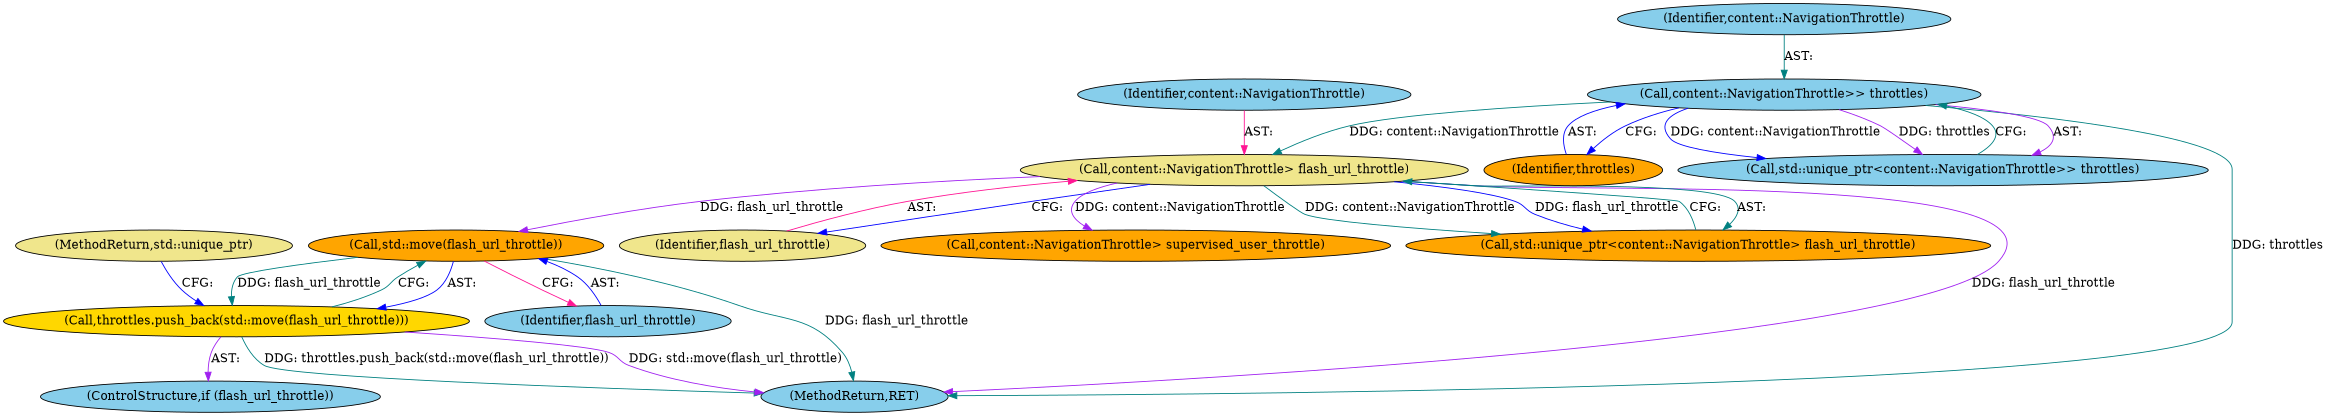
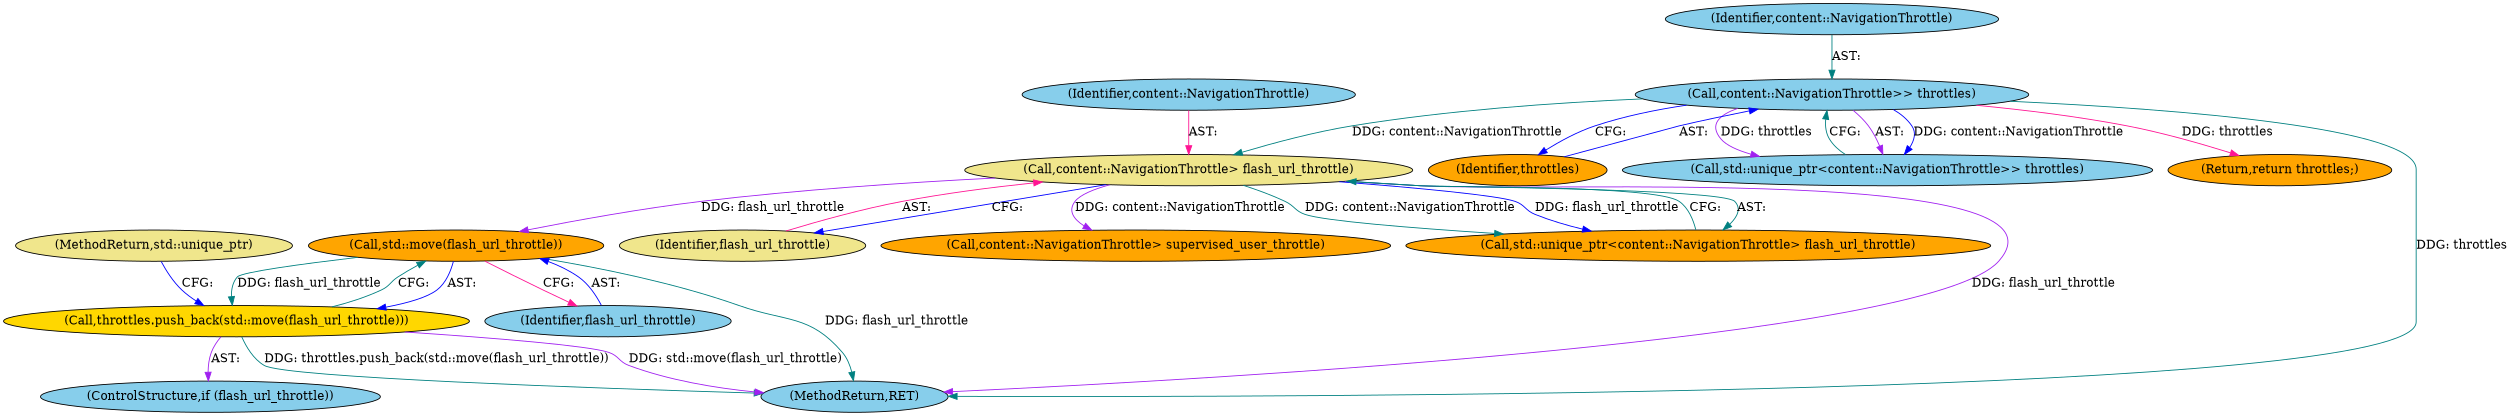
none -> (2280, 170)
